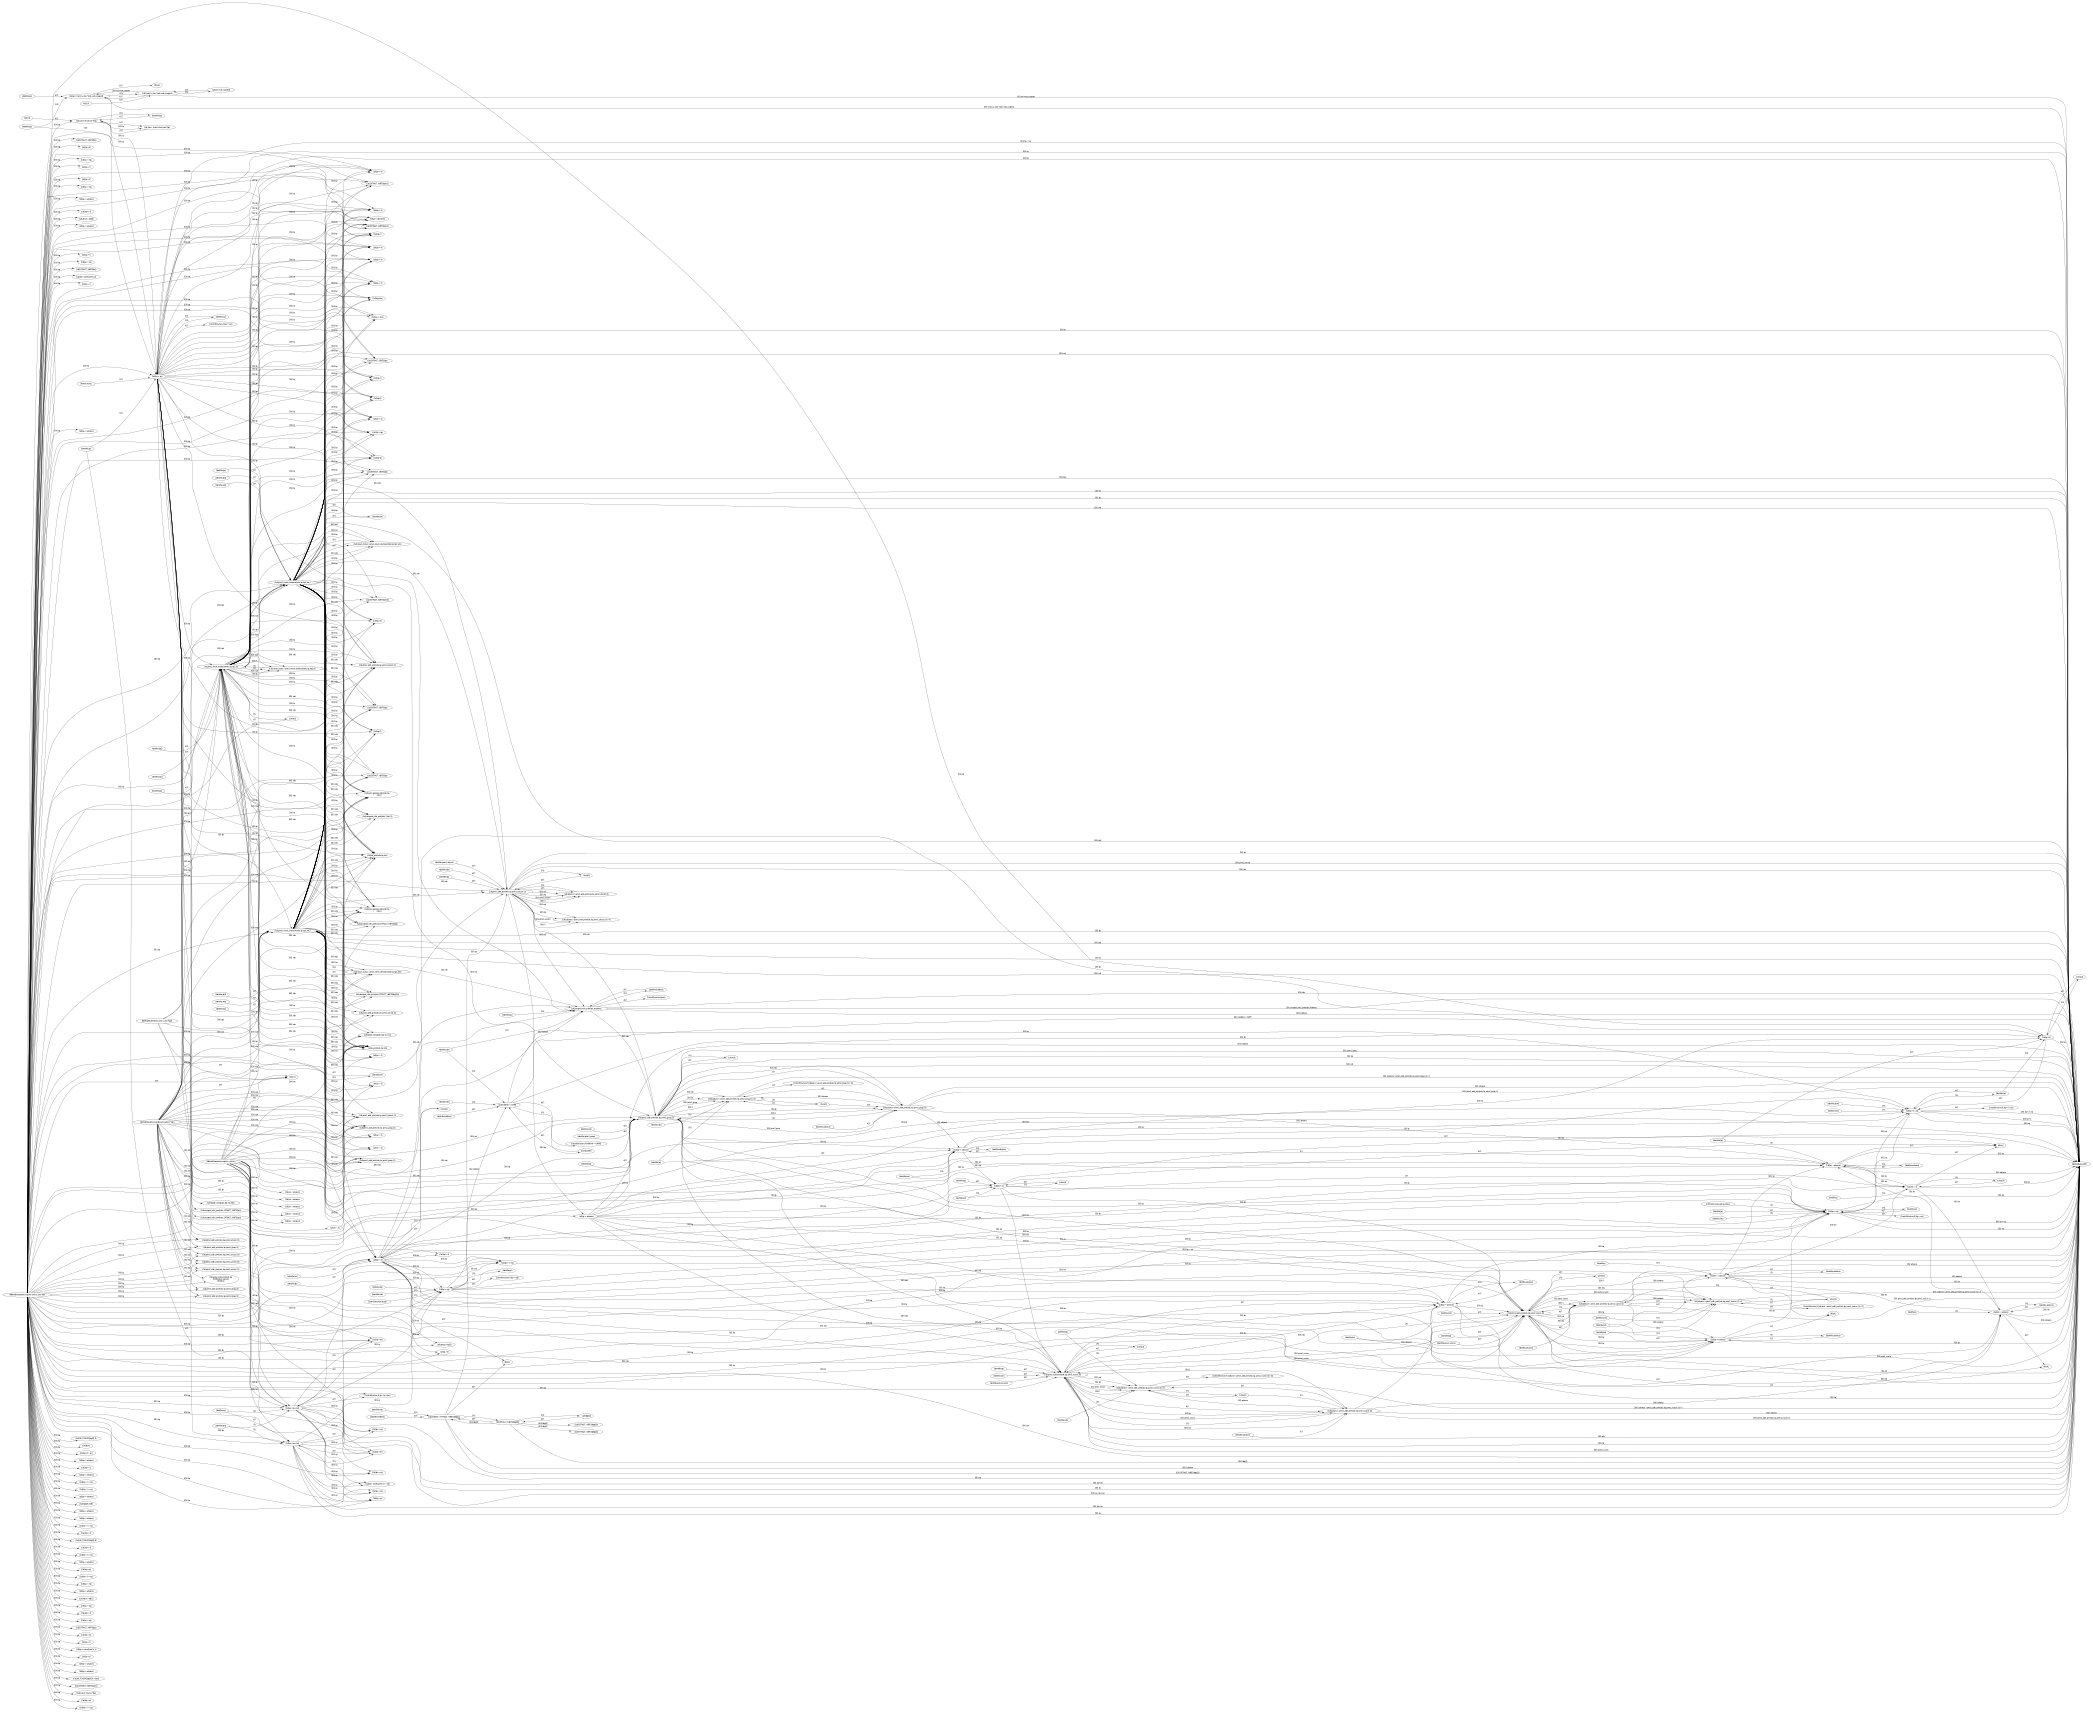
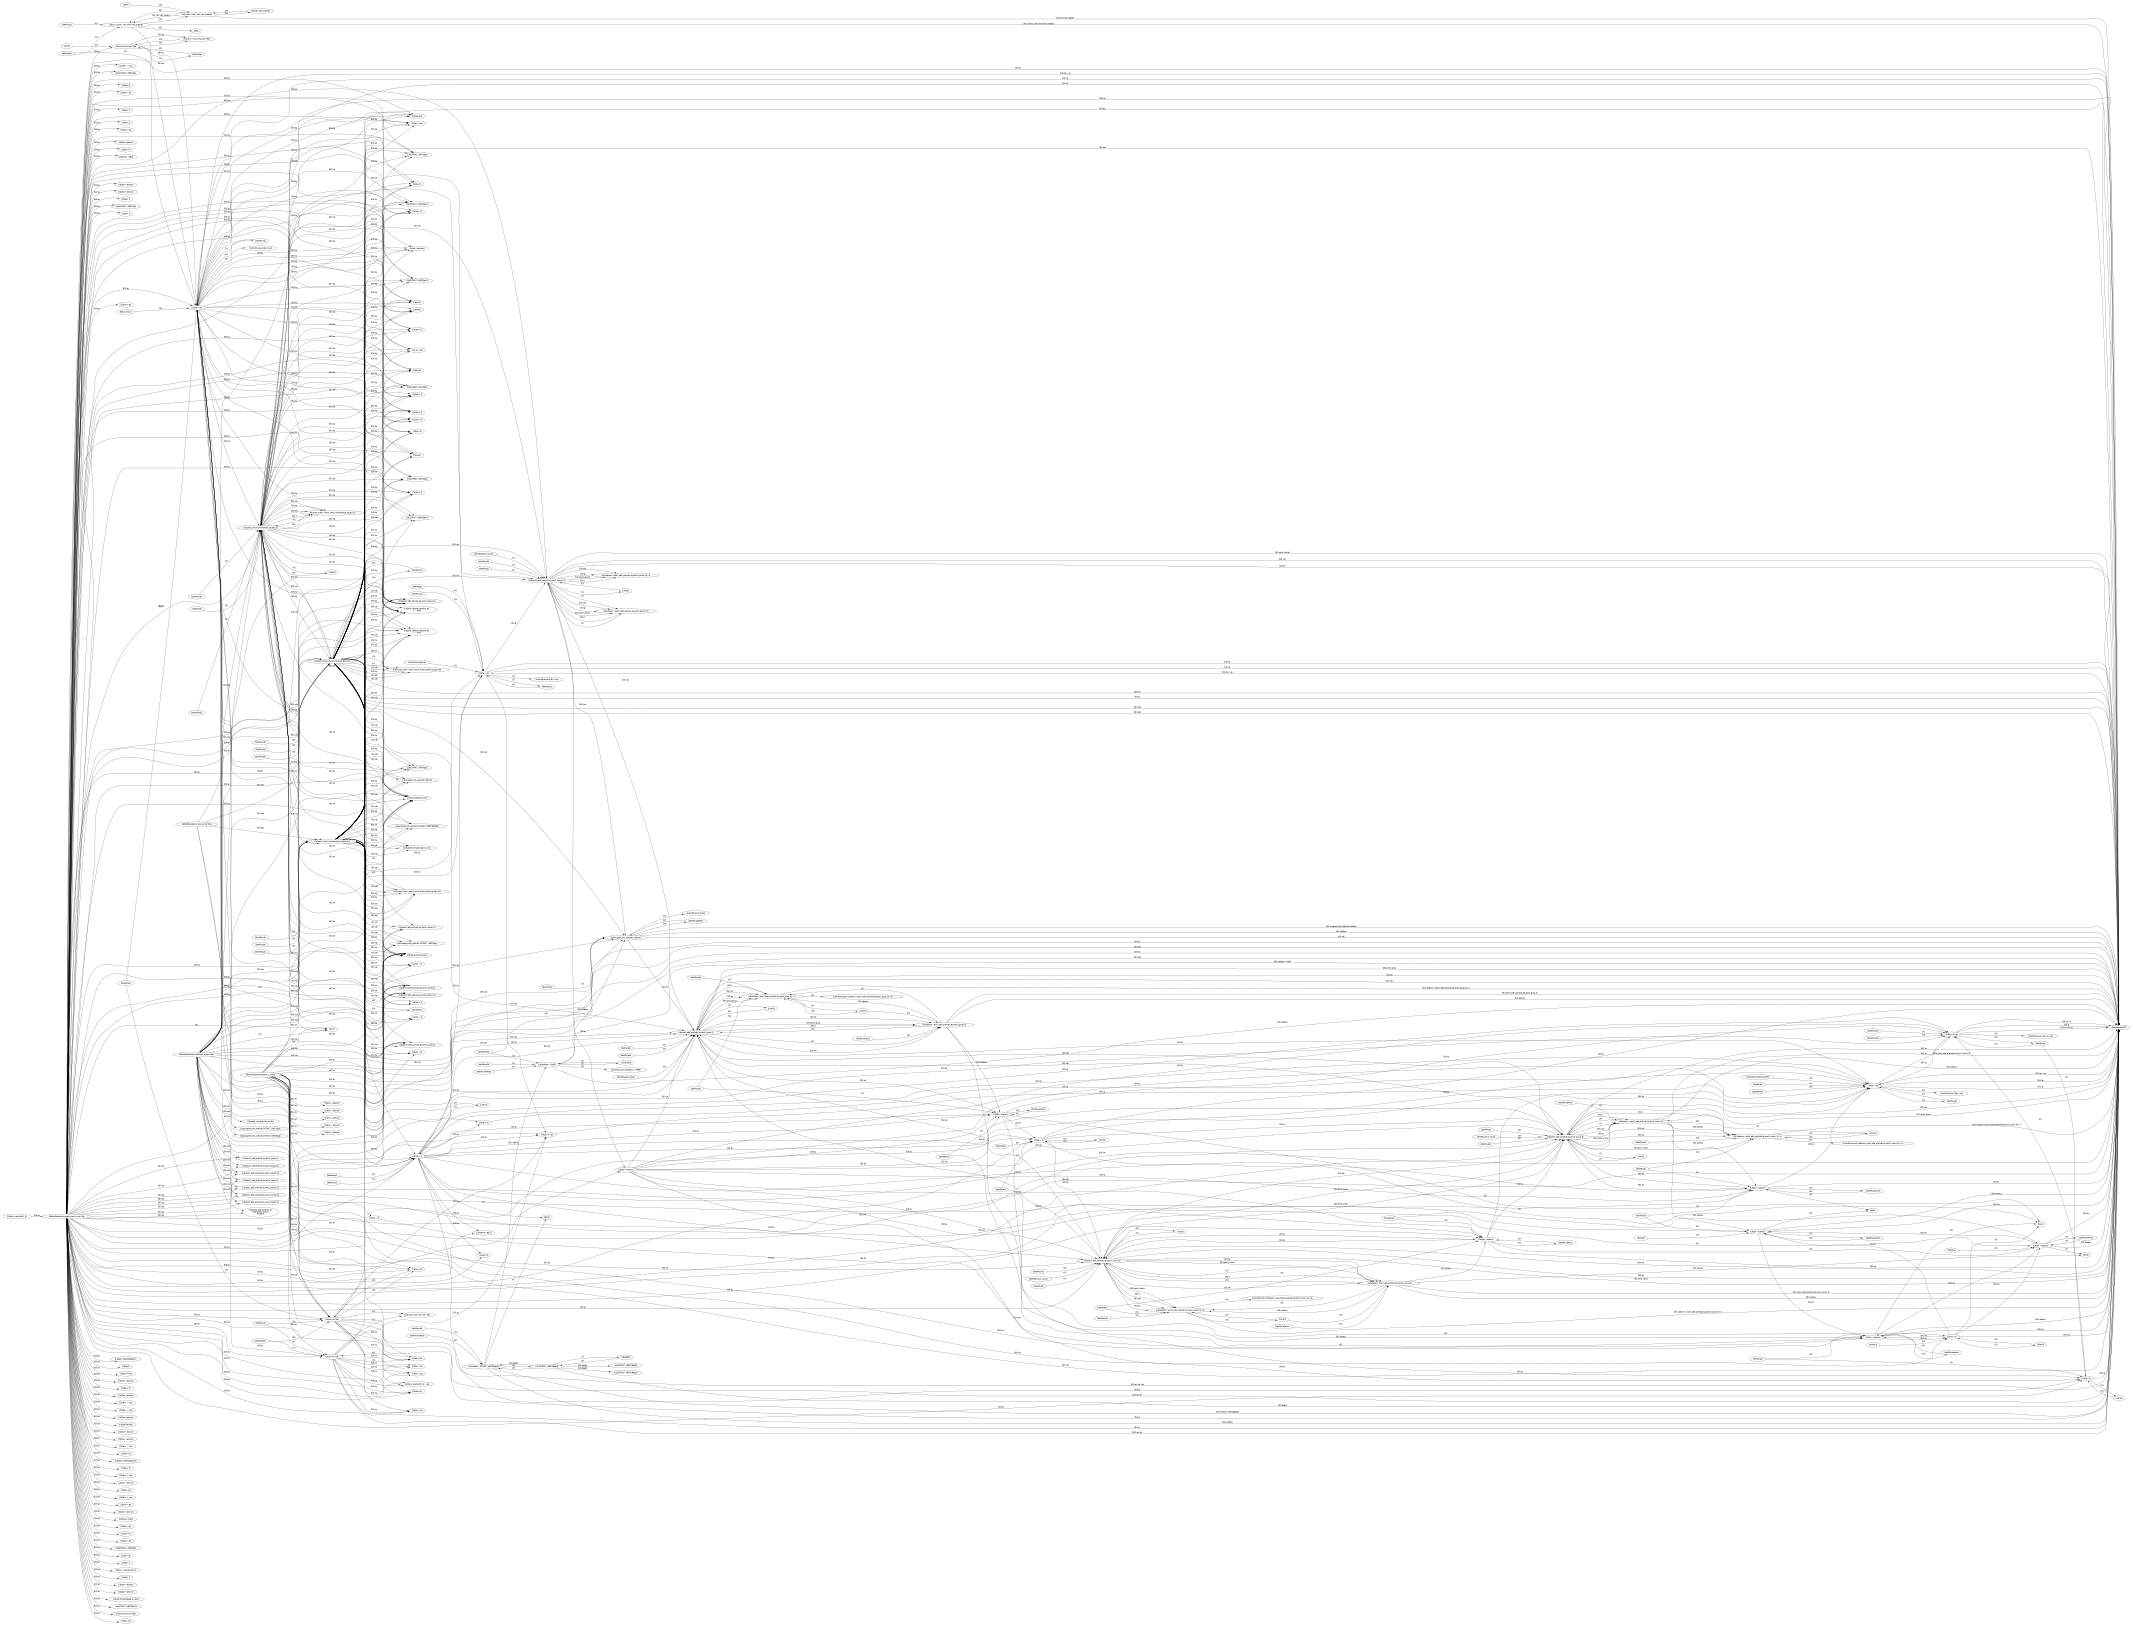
(34, 776) -> (36, 1216)
